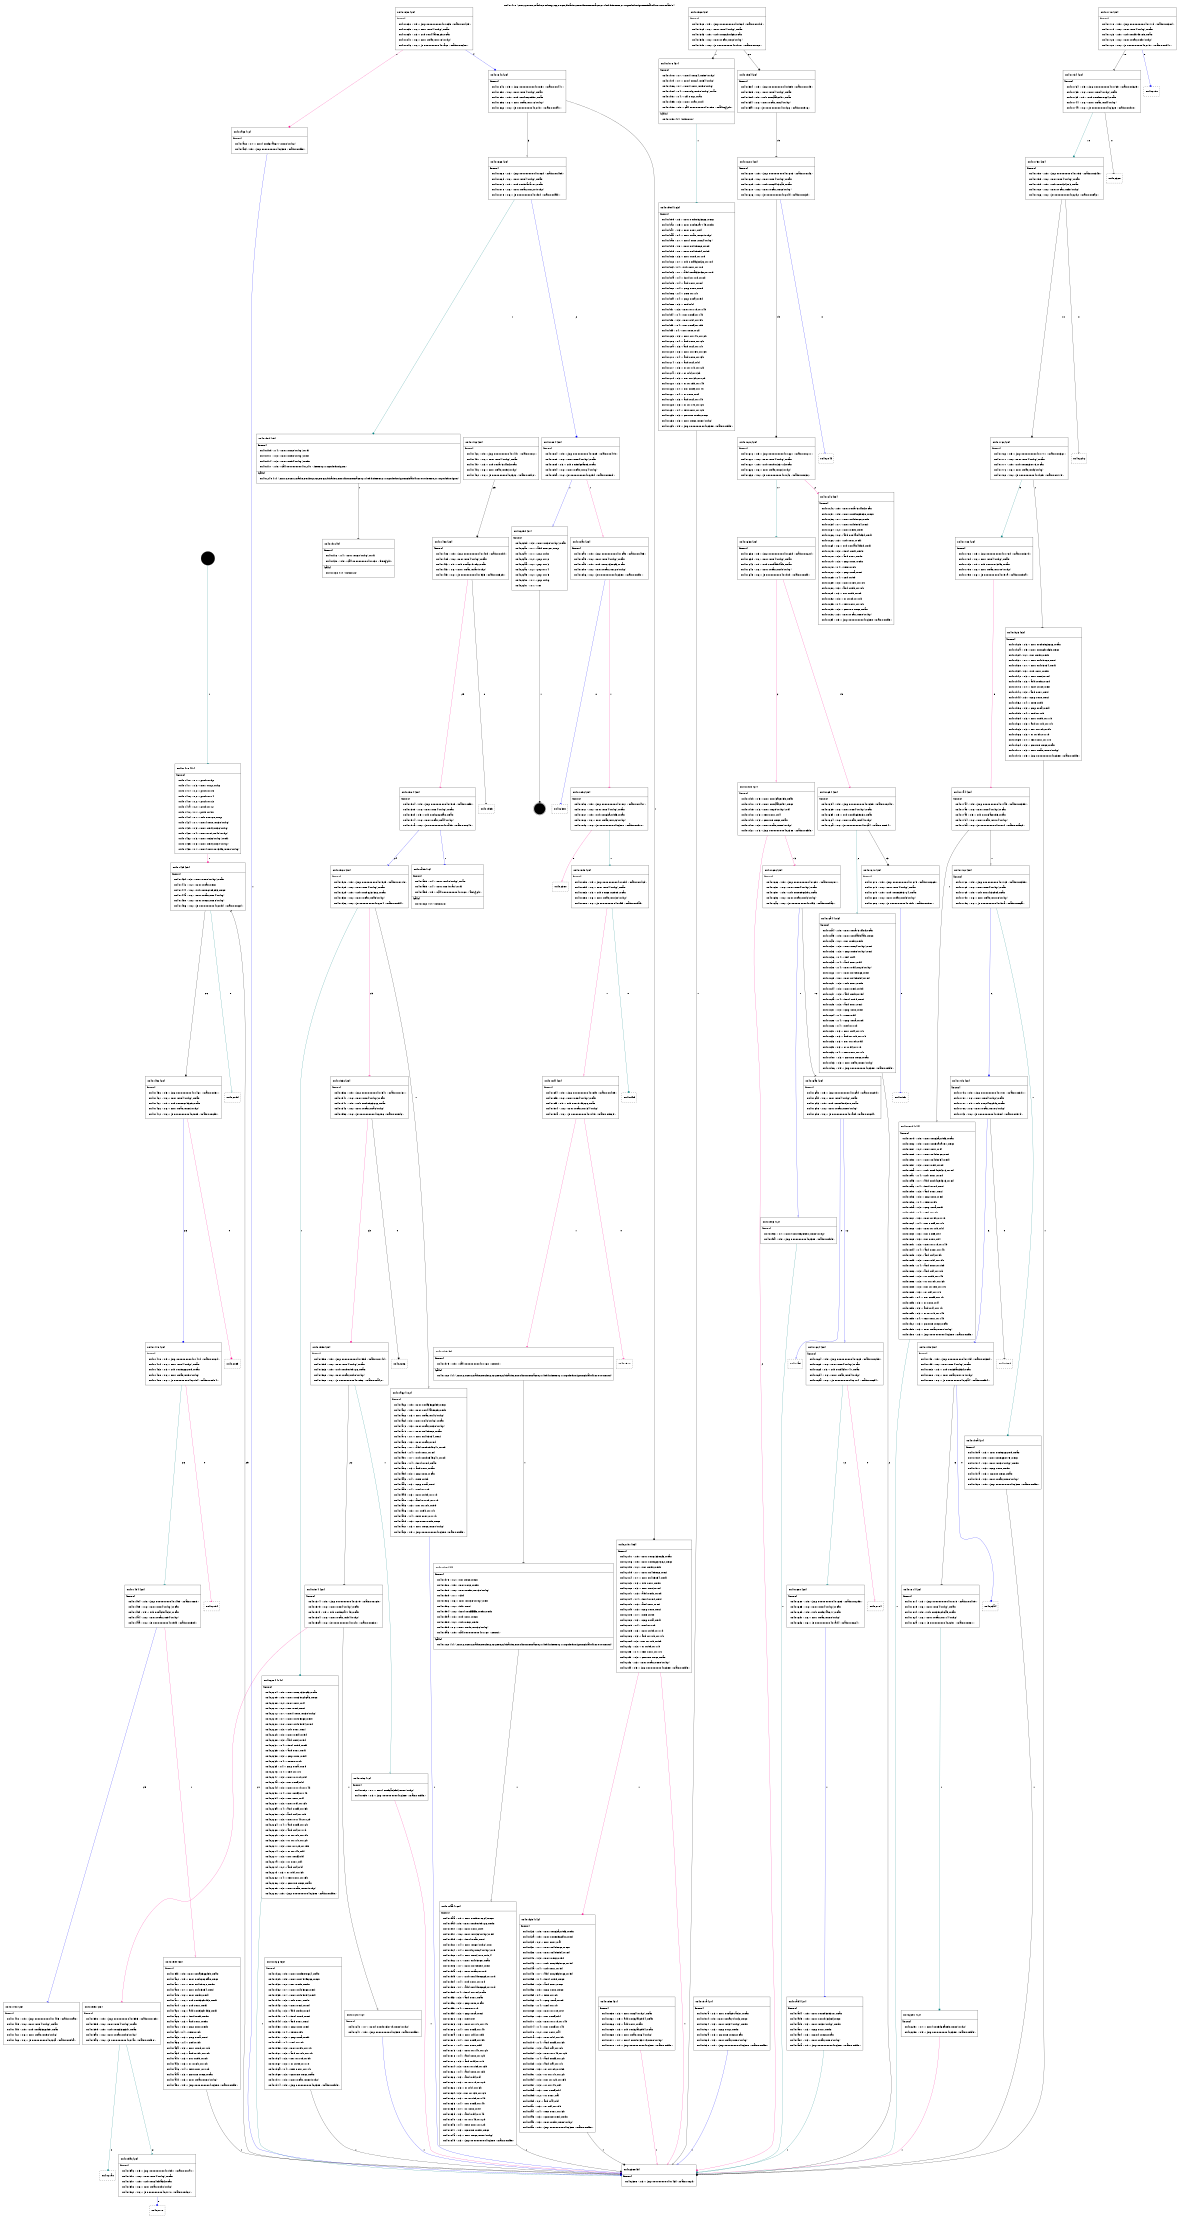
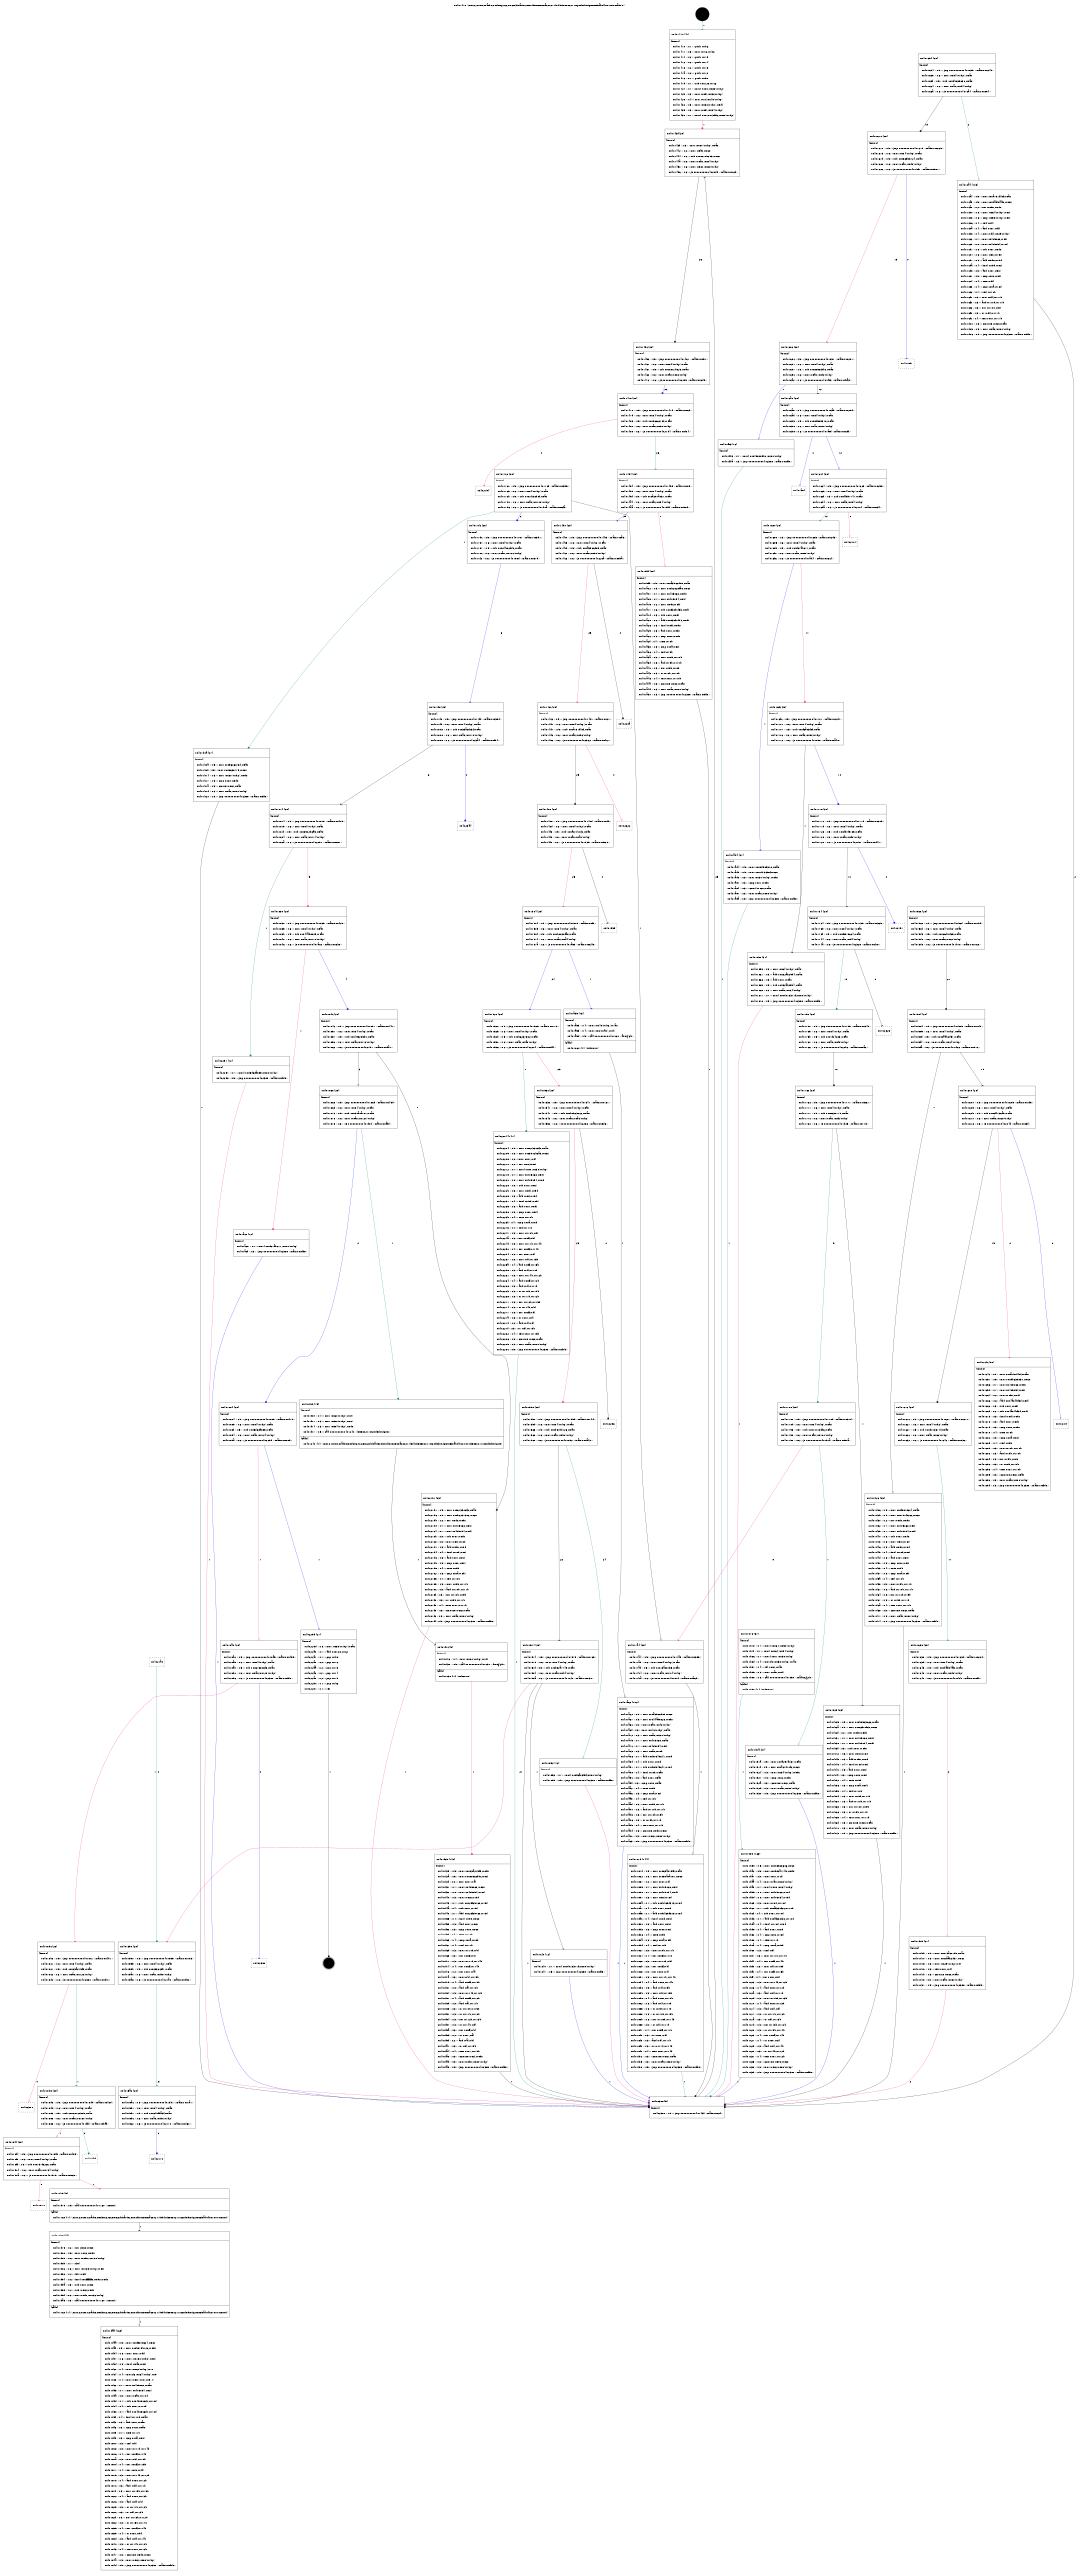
(715, 54) -> none
(1079, 459) -> none
(811, 486) -> (1004, 1243)
none -> (583, 633)
(816, 683) -> none
none -> (624, 724)
none -> (806, 724)
none -> (624, 826)
(991, 847) -> (641, 1048)
(790, 850) -> (862, 258)
none -> (308, 876)
(232, 1097) -> none
(417, 1145) -> (621, 1374)
none -> (901, 1270)
(697, 1299) -> (731, 2088)
(232, 1364) -> none
(1005, 1364) -> none
(385, 1463) -> (604, 1560)
none -> (826, 1596)
(611, 1793) -> (472, 1767)
(114, 2107) -> (157, 1803)
(566, 2163) -> (522, 1942)
